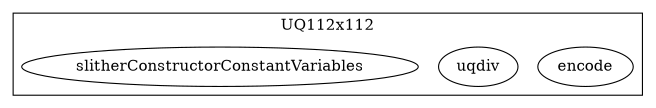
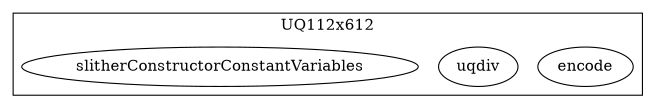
(328, 26) -> (328, 26)
